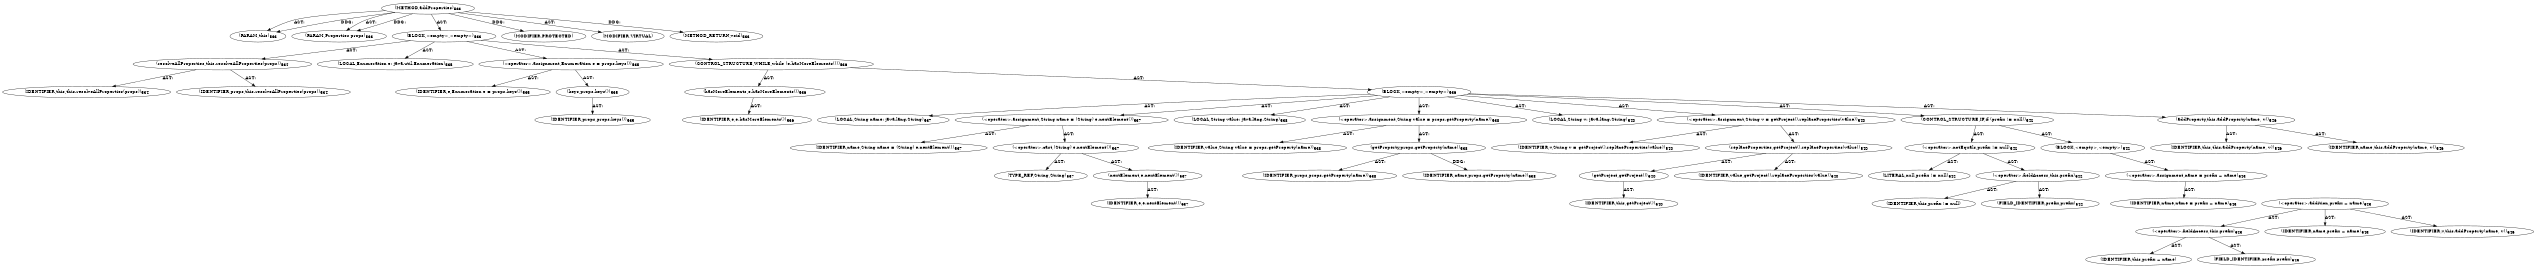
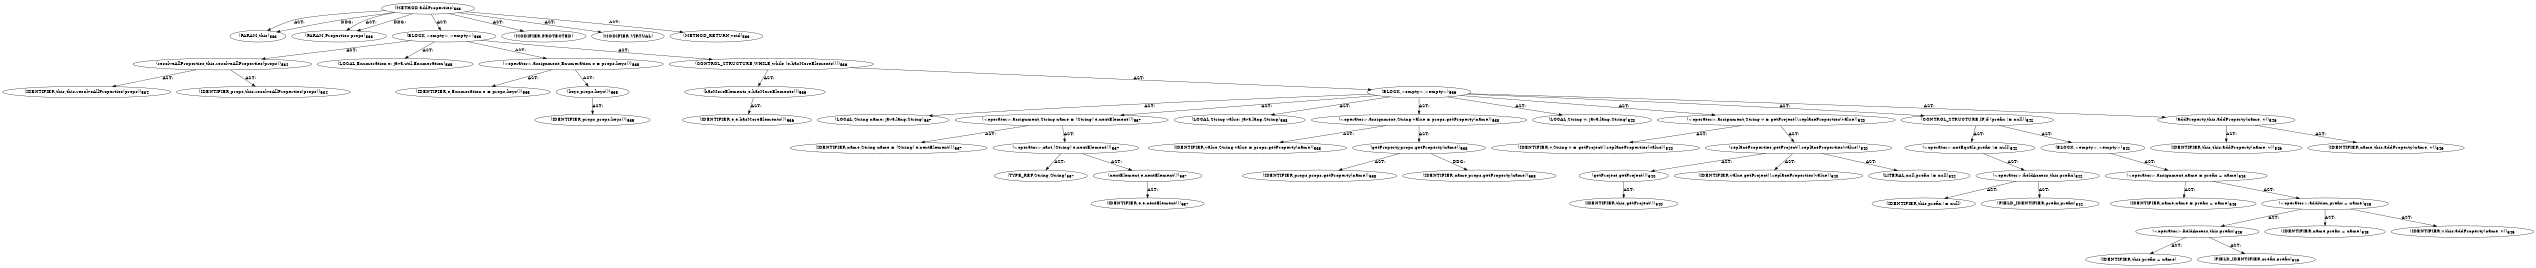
(499, 22) -> (499, 22)
(615, 22) -> (615, 22)
(1946, 161) -> (1858, 162)
none -> (2254, 190)
